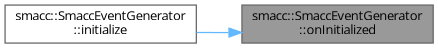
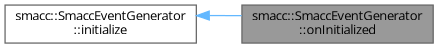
(213, 33) -> (226, 16)
